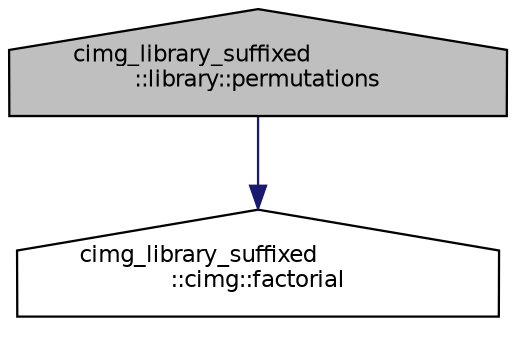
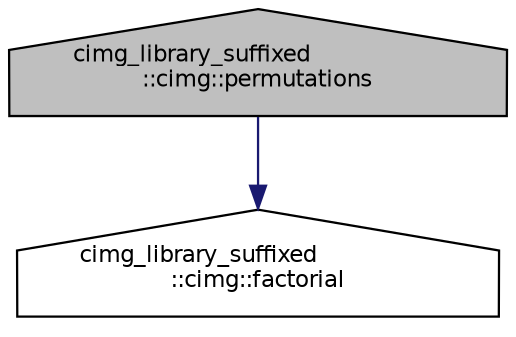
(258, 68) -> (258, 68)
